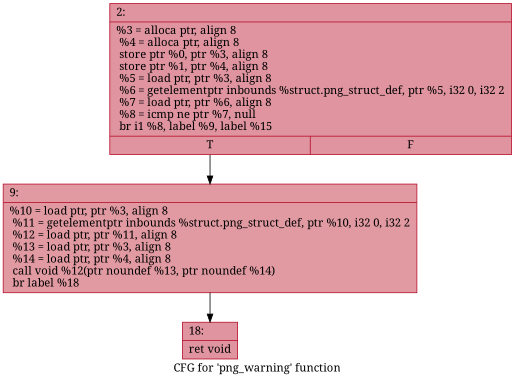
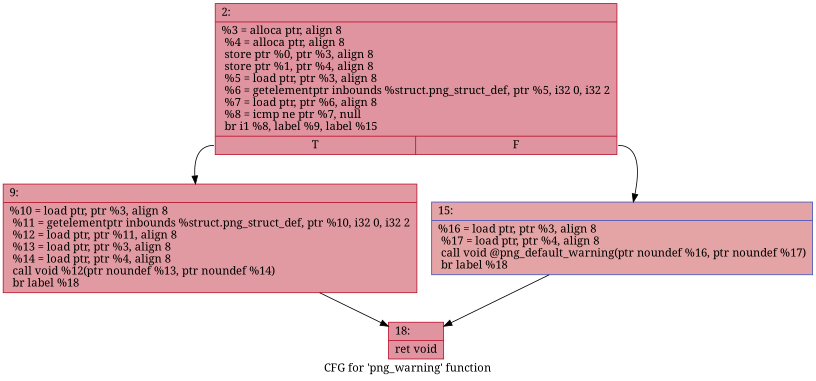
none -> (622, 238)
